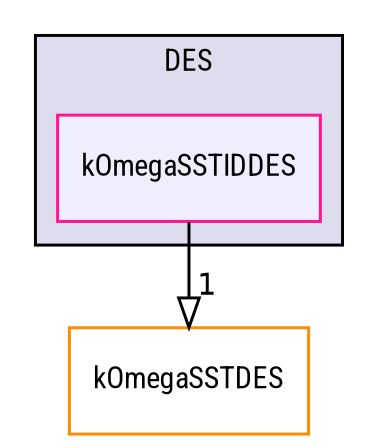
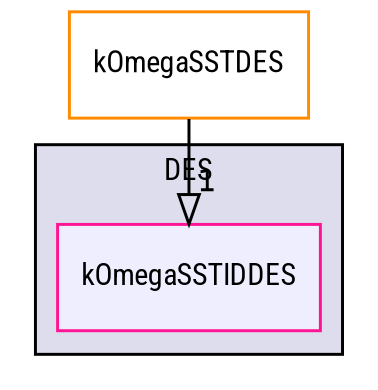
(189, 264) -> (189, 162)
